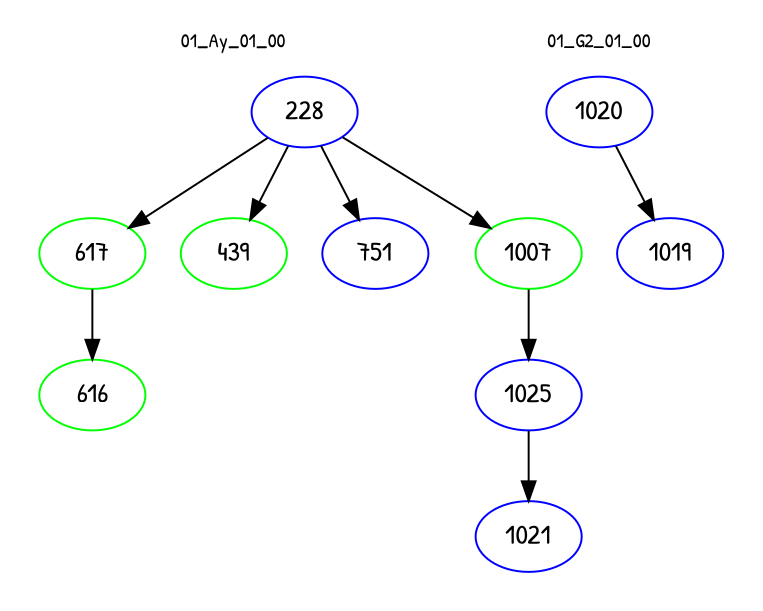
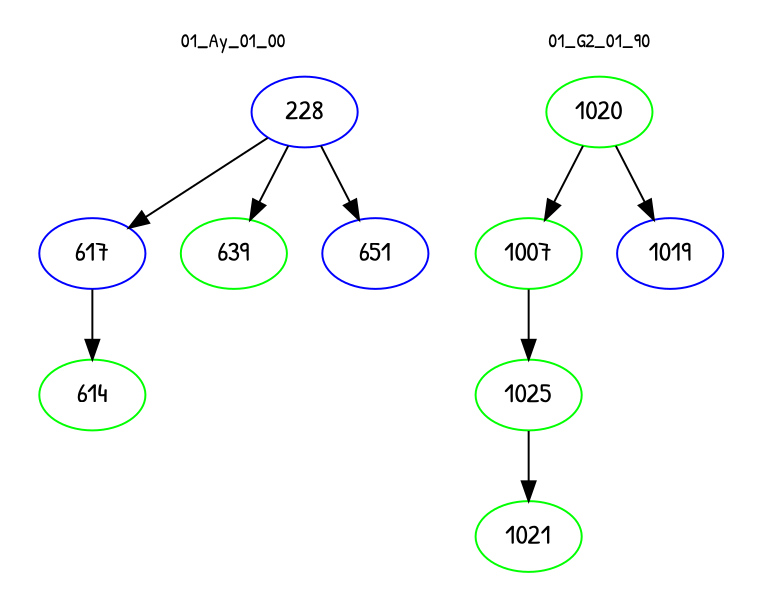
(599, 42) -> (599, 42)
(599, 112) -> (599, 112)
(408, 177) -> (569, 174)
(92, 254) -> (92, 254)
(234, 254) -> (234, 254)
(375, 254) -> (375, 254)
(92, 395) -> (92, 395)
(529, 395) -> (529, 395)
(529, 537) -> (529, 537)
